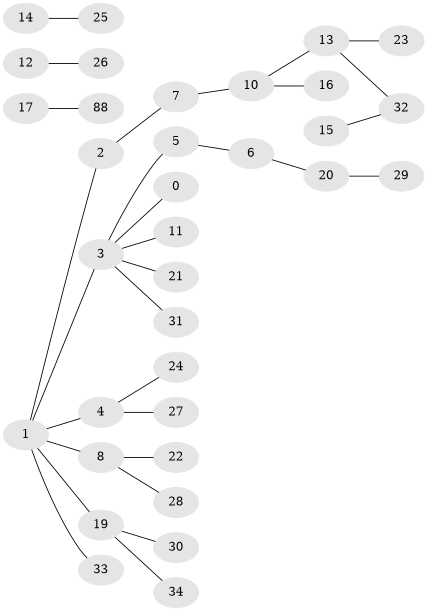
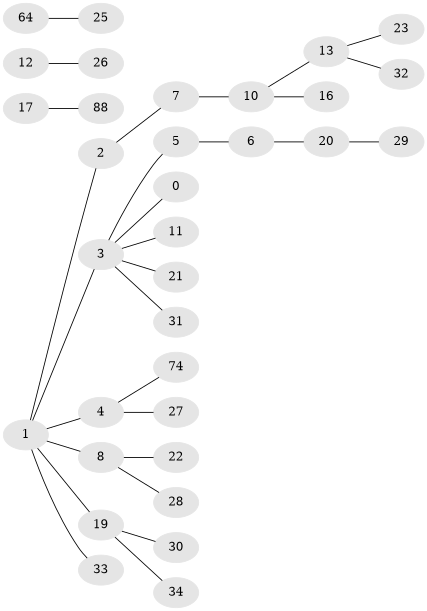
(26, 18) -> (26, 18)
(326, 131) -> none
(176, 367) -> (176, 367)
